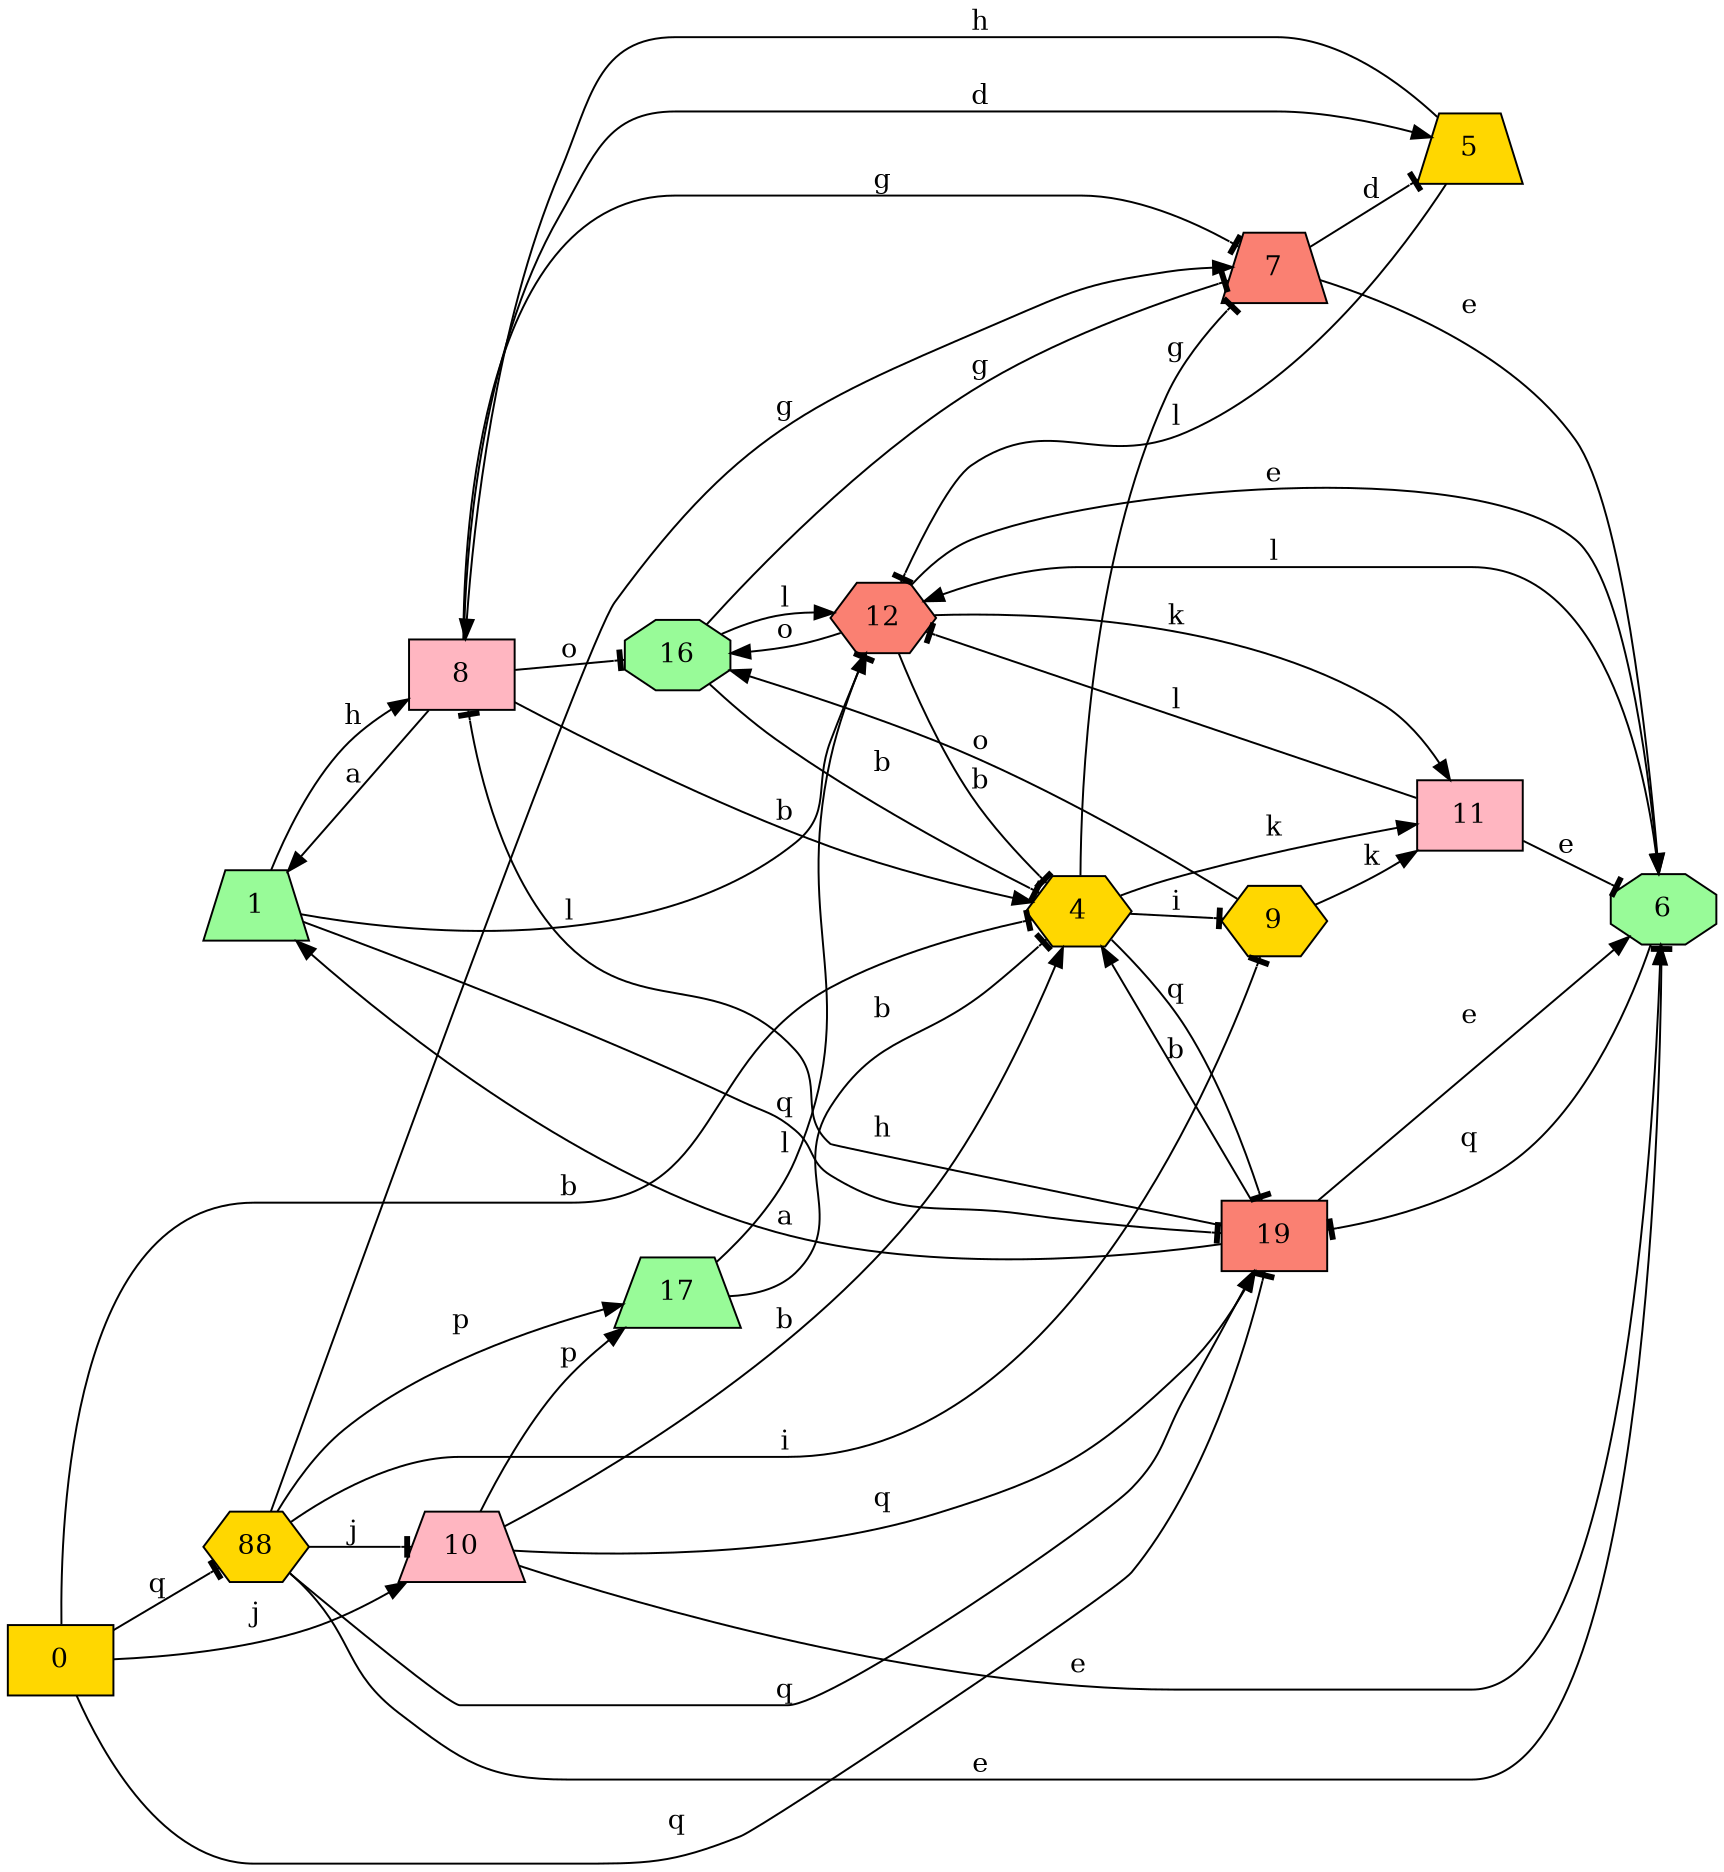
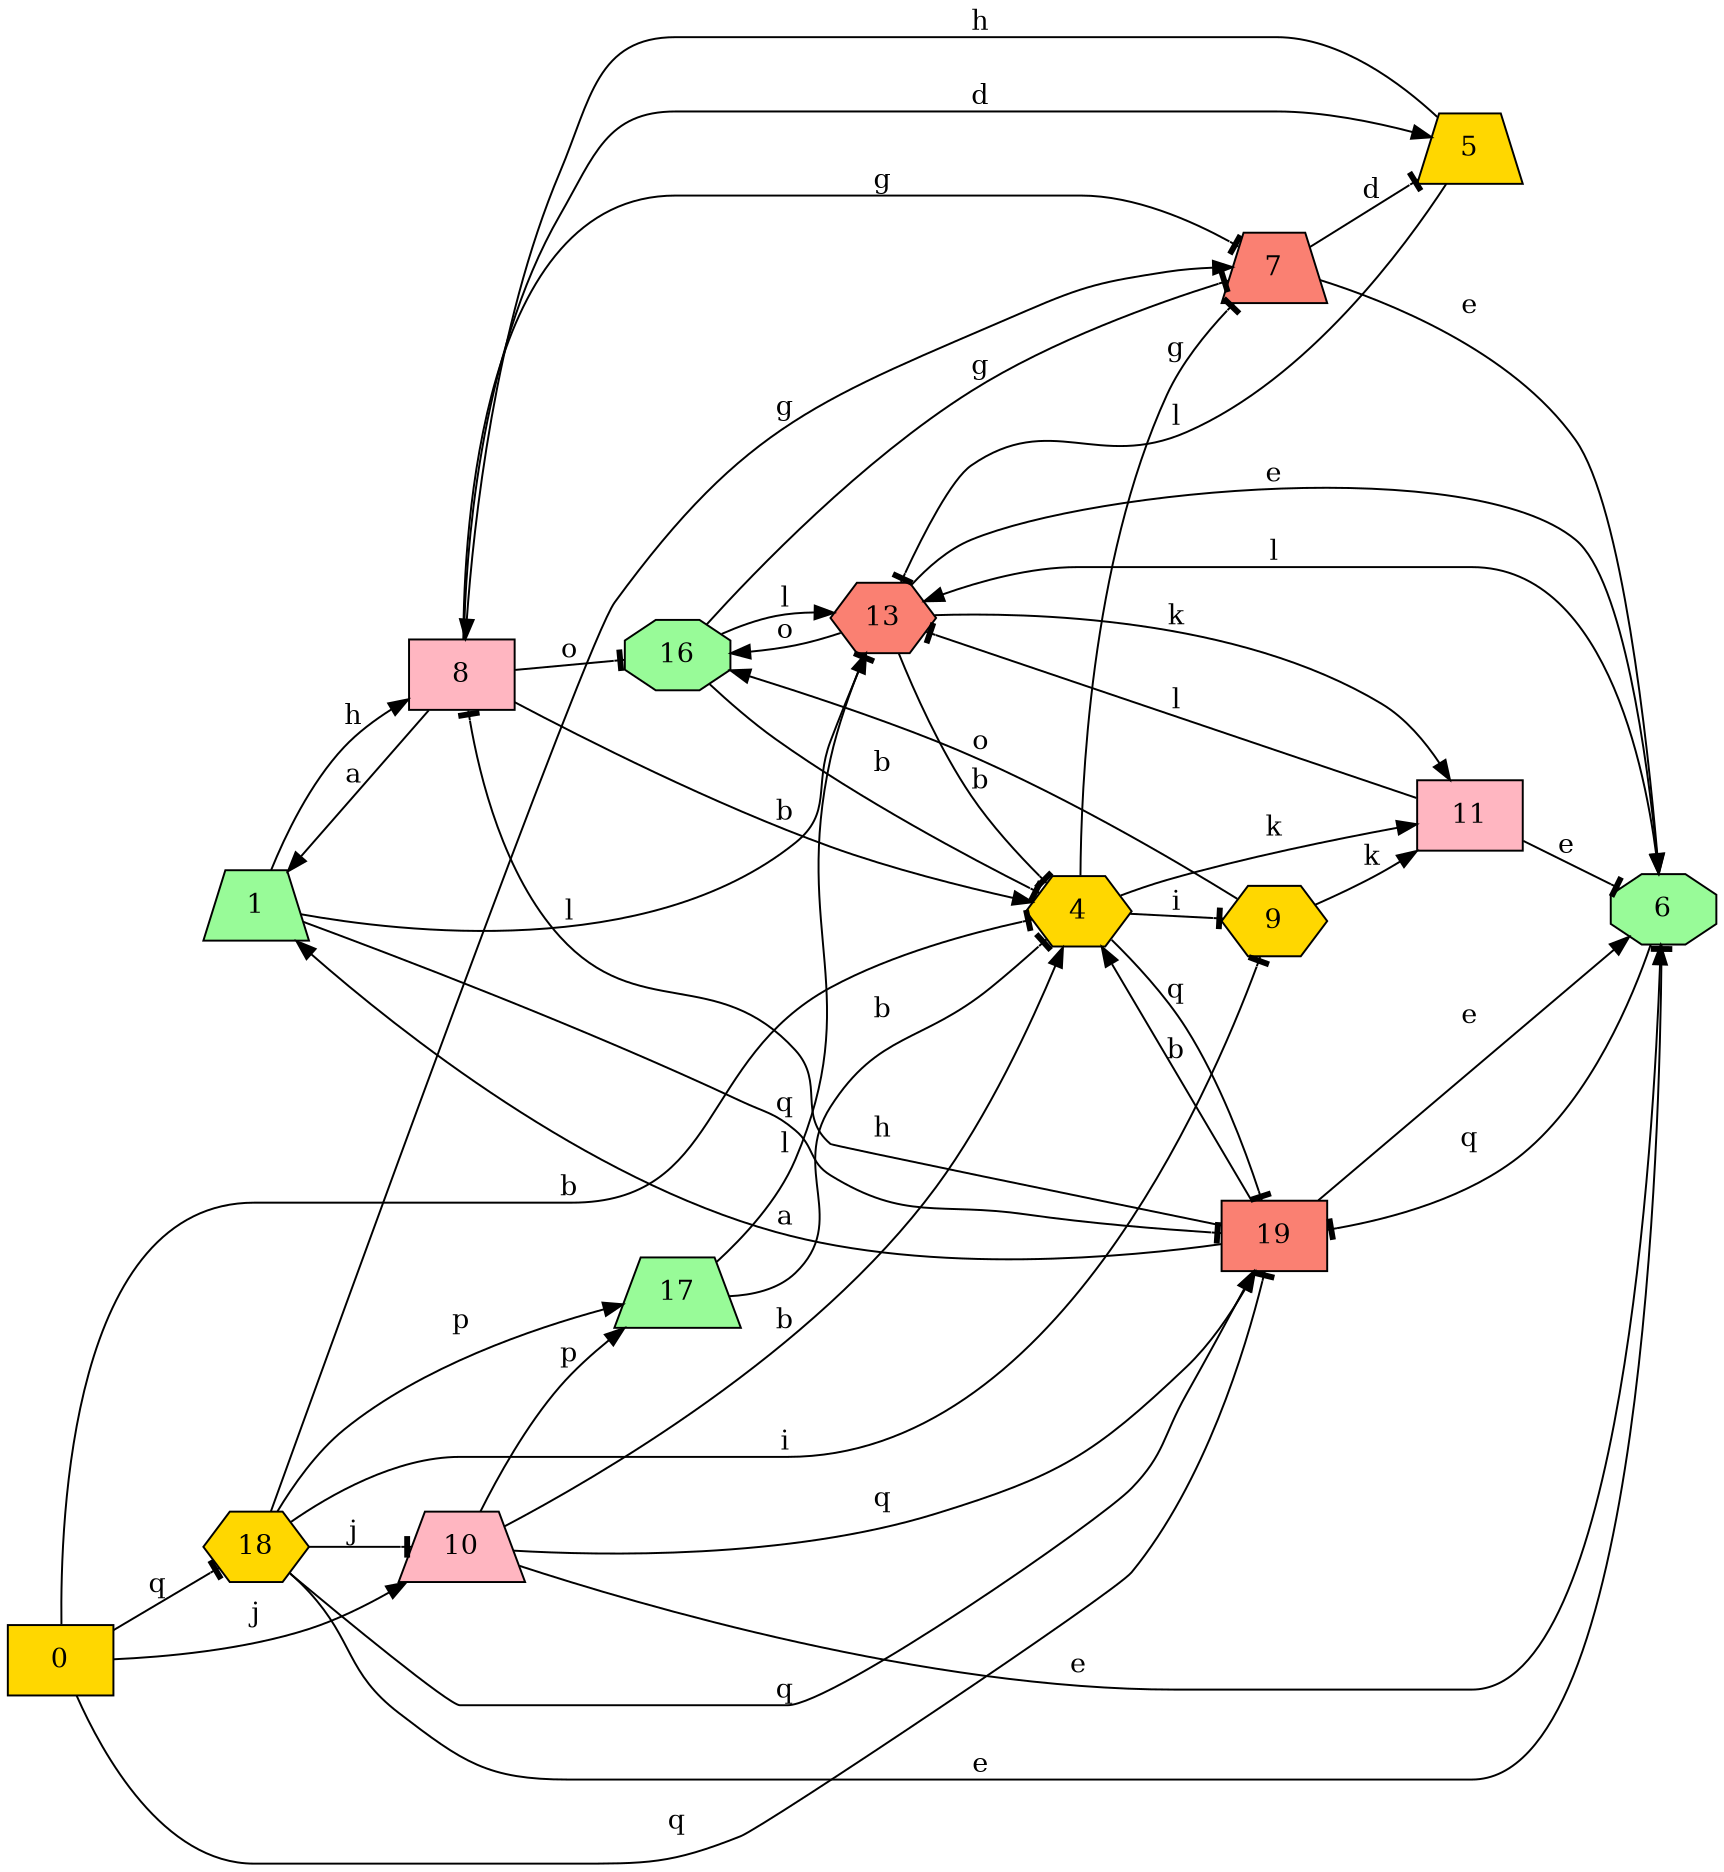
(883, 618) -> (883, 618)
(256, 1547) -> (256, 1547)
